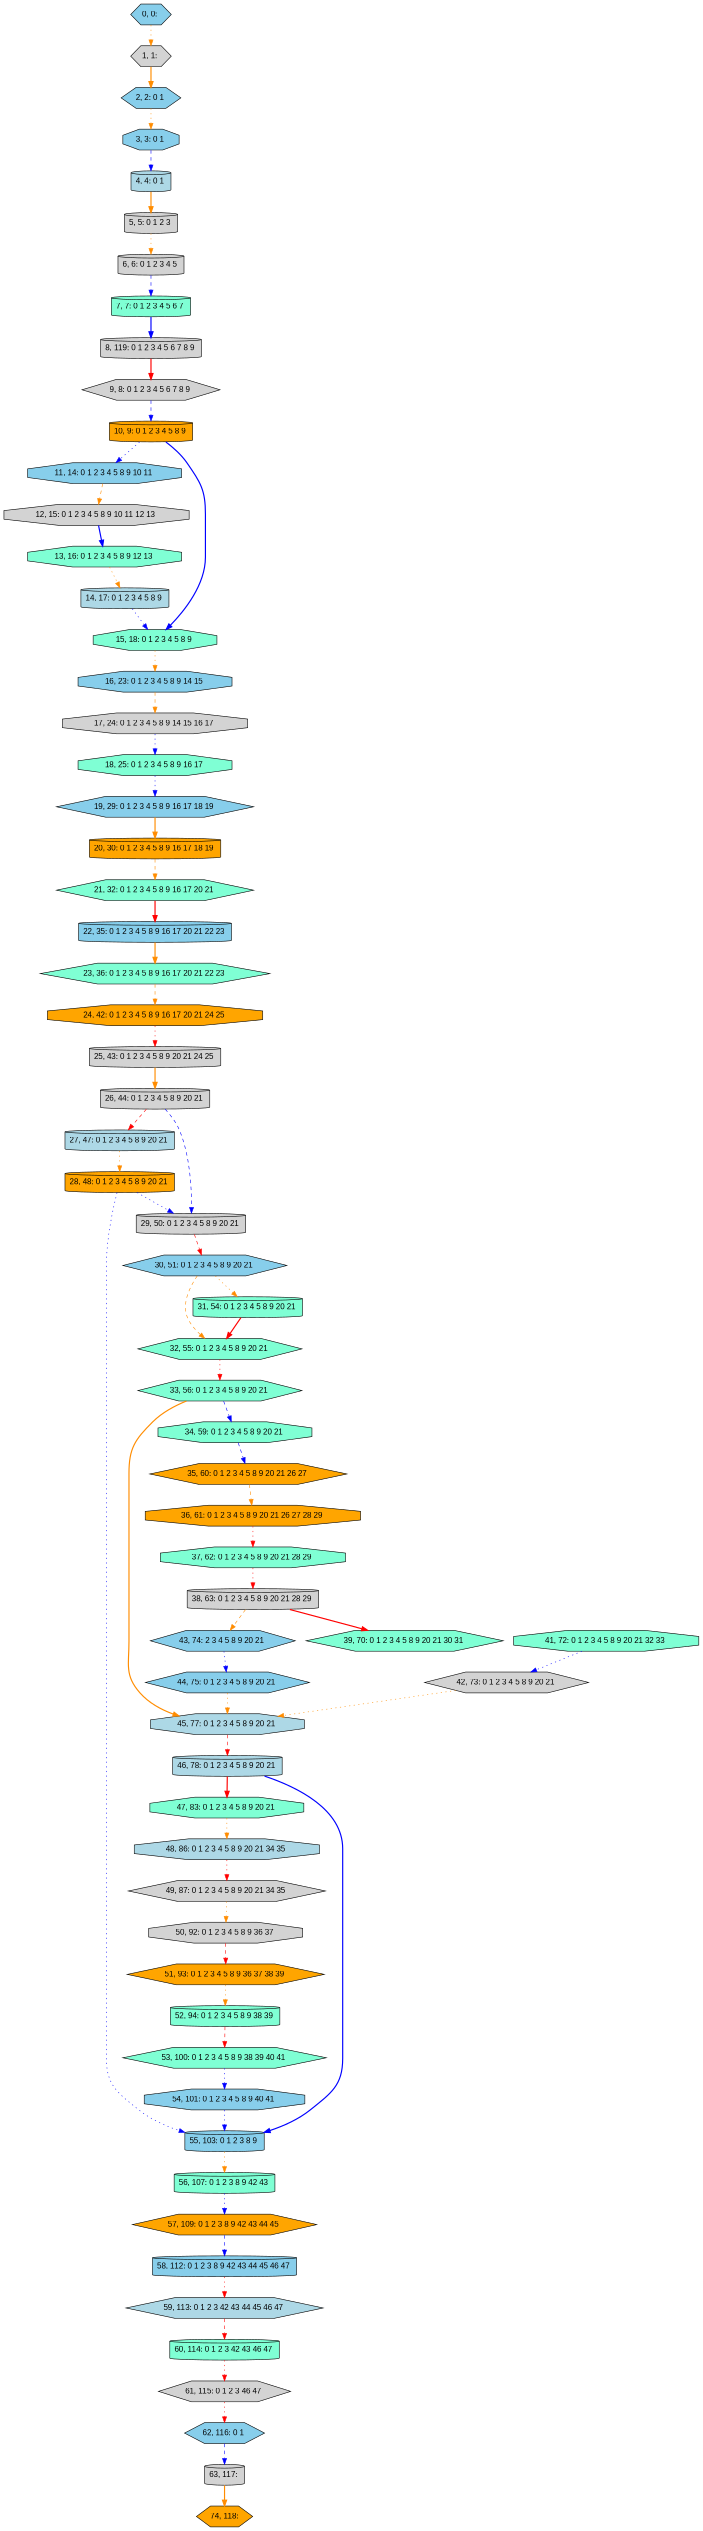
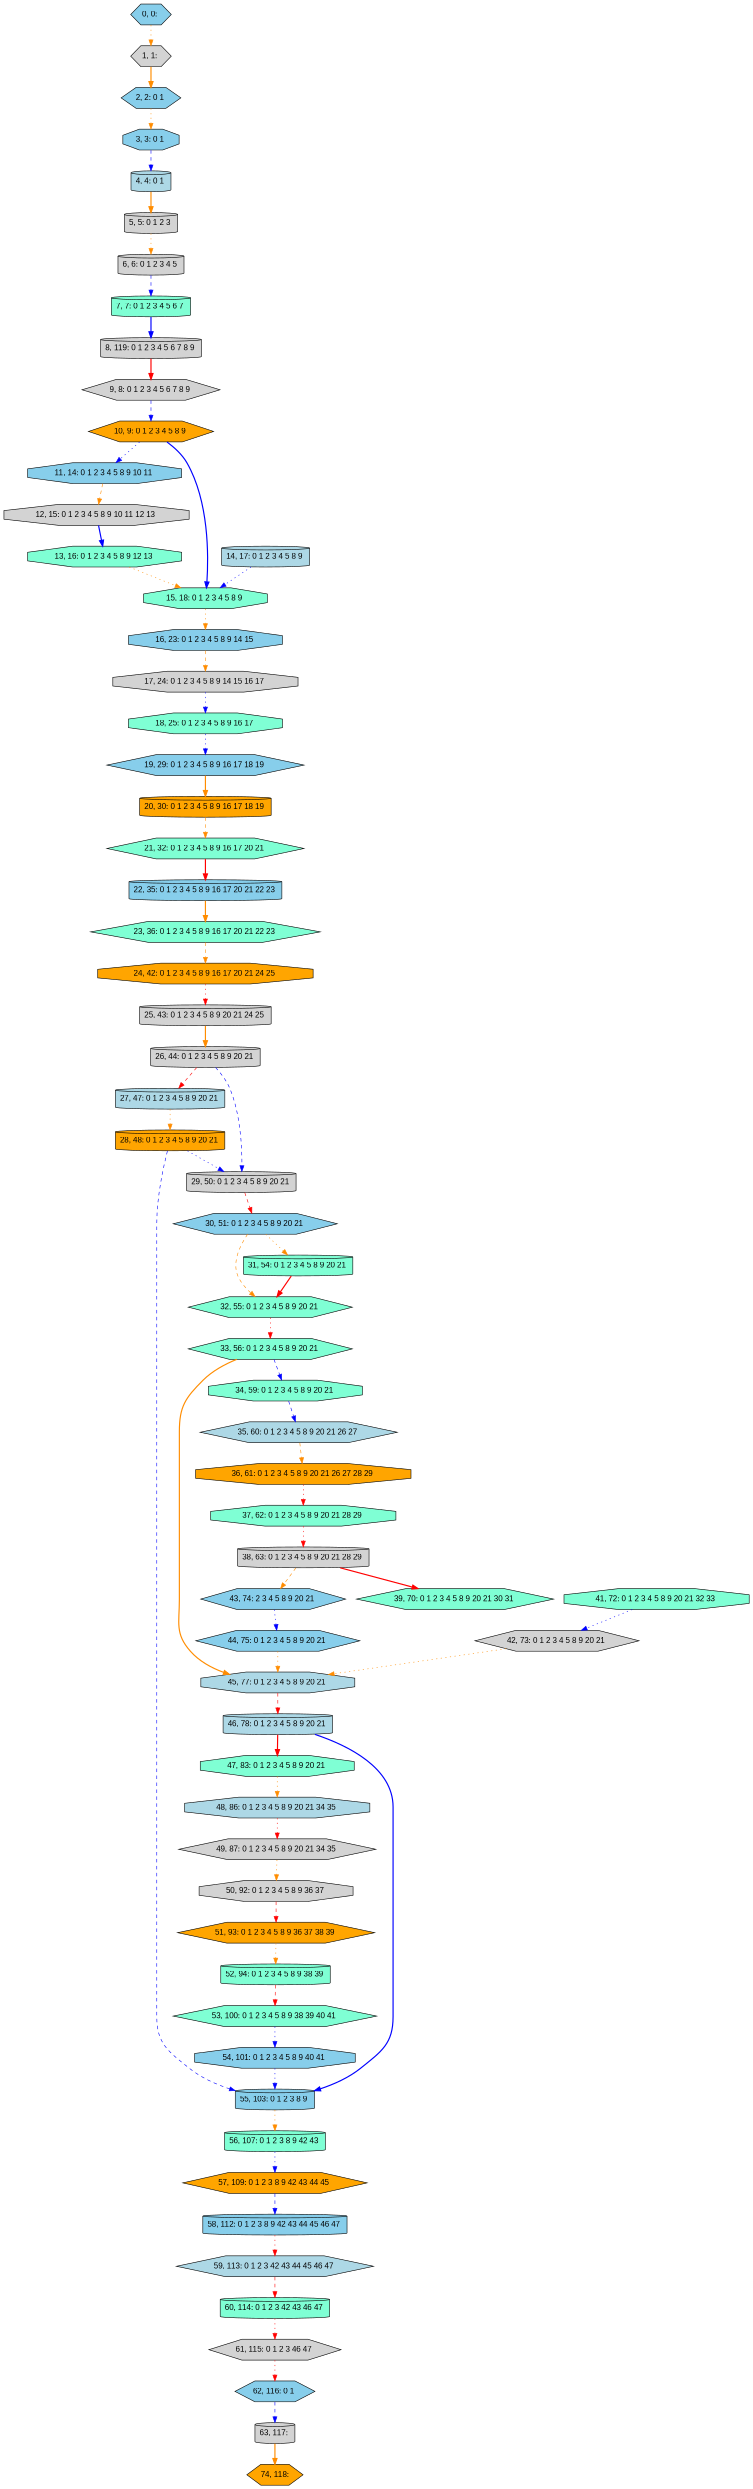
(151, 431) -> (151, 431)
(113, 575) -> (152, 576)
(248, 1474) -> (299, 1432)
(106, 1680) -> (157, 1638)
